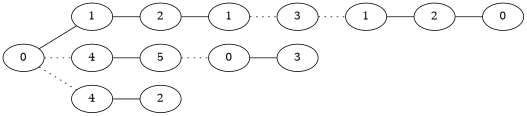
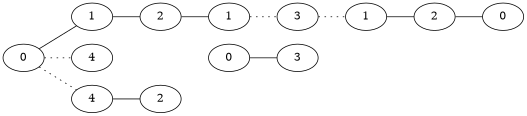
(161, 58) -> none
